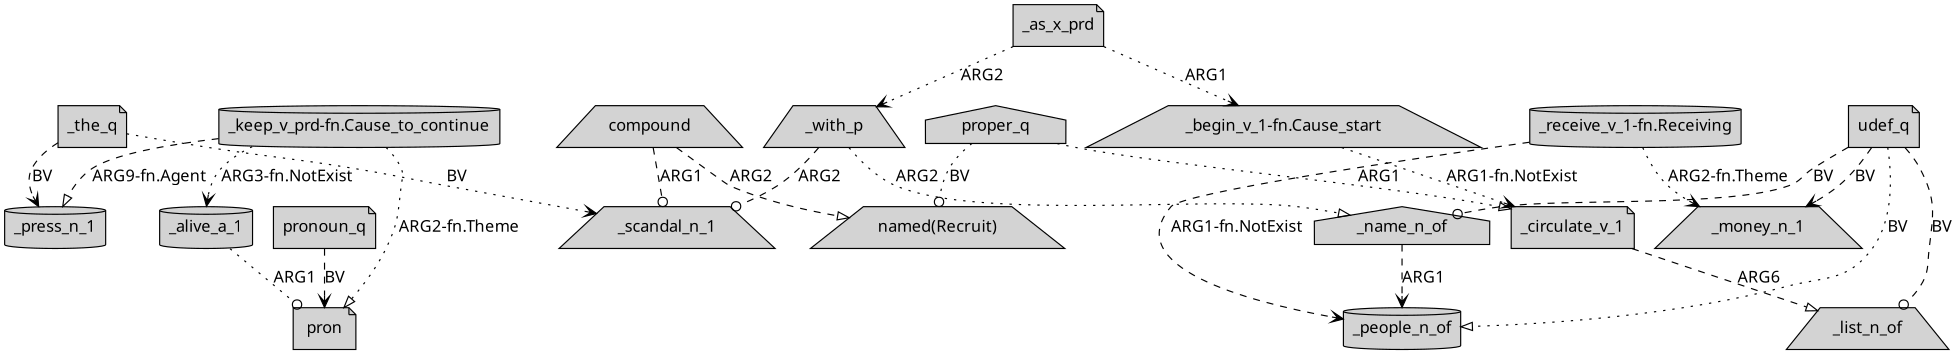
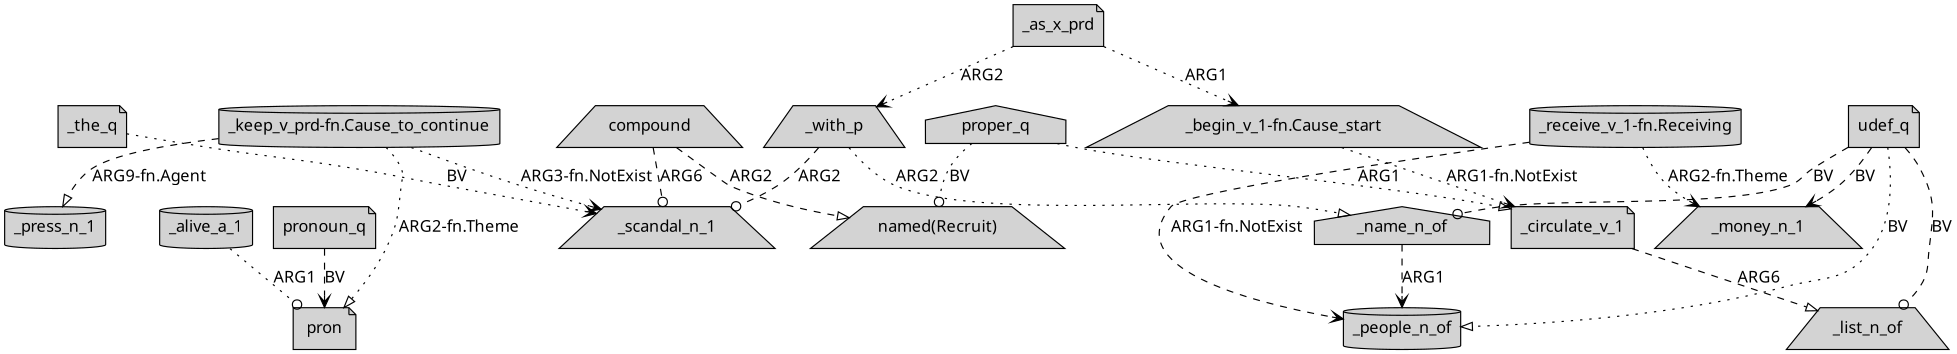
(34, 165) -> none
(224, 165) -> (500, 179)
(682, 177) -> (682, 177)
